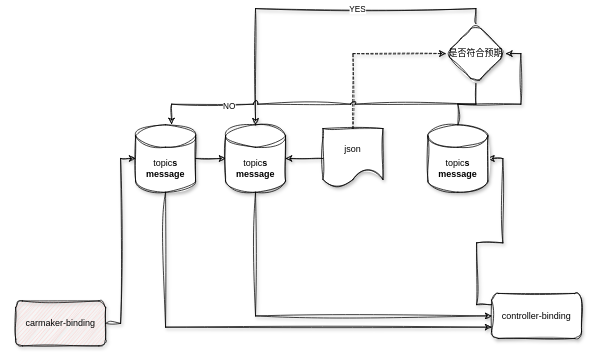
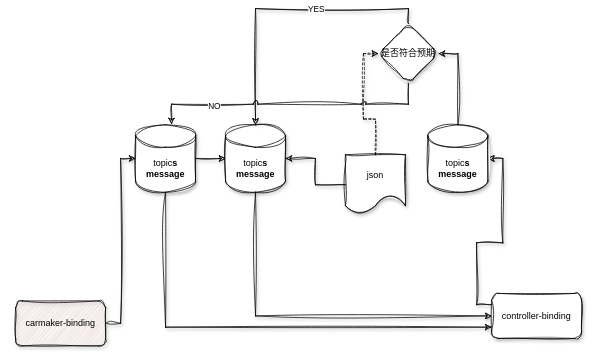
(476, 54) -> (408, 54)
(353, 159) -> (375, 185)
